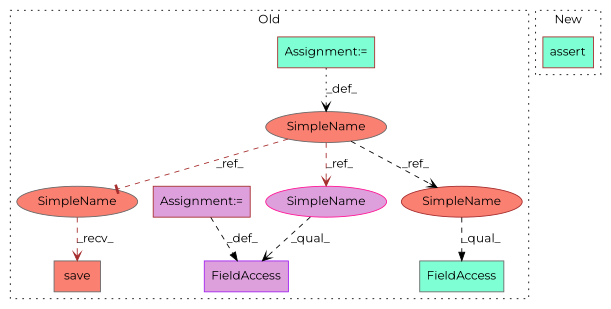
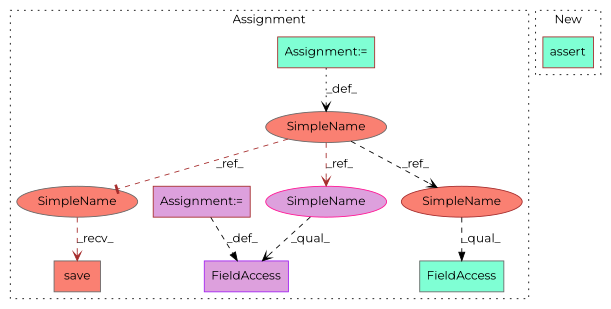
(270, 20) -> (270, 20)
